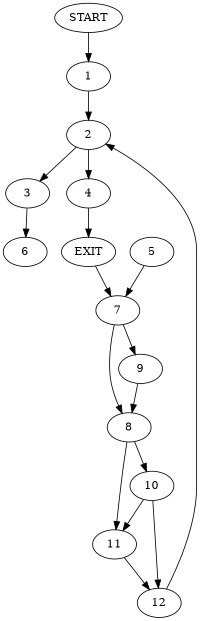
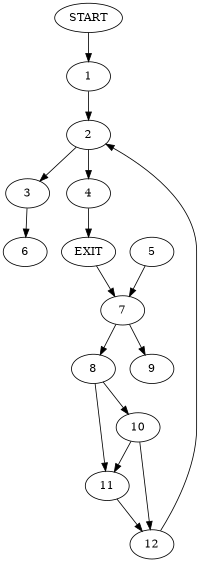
(136, 394) -> none
